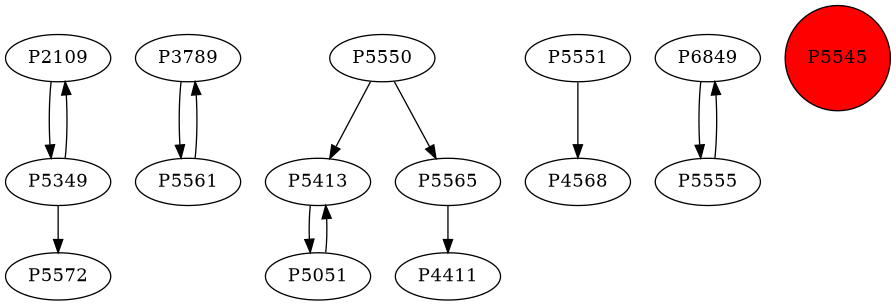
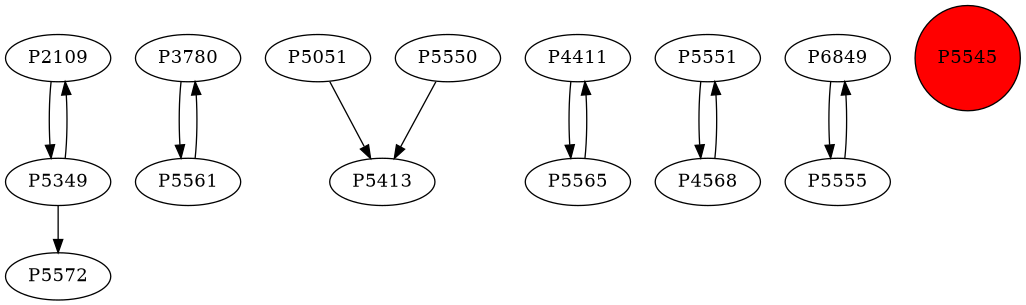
(188, 58) -> (188, 58)
(412, 114) -> (569, 113)
none -> (717, 127)
(309, 222) -> none
